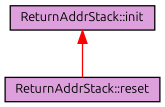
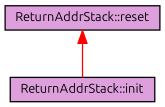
(83, 60) -> (83, 60)
